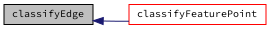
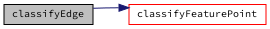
(116, 21) -> (106, 8)
